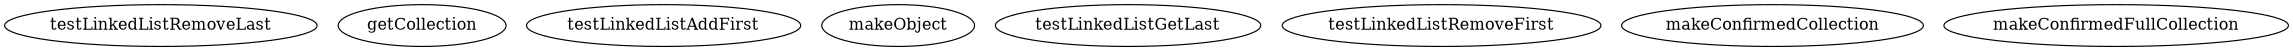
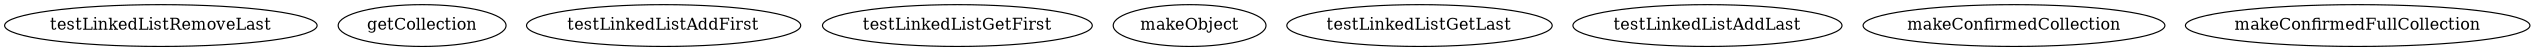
none -> (957, 26)
(1442, 26) -> none
none -> (1707, 26)
